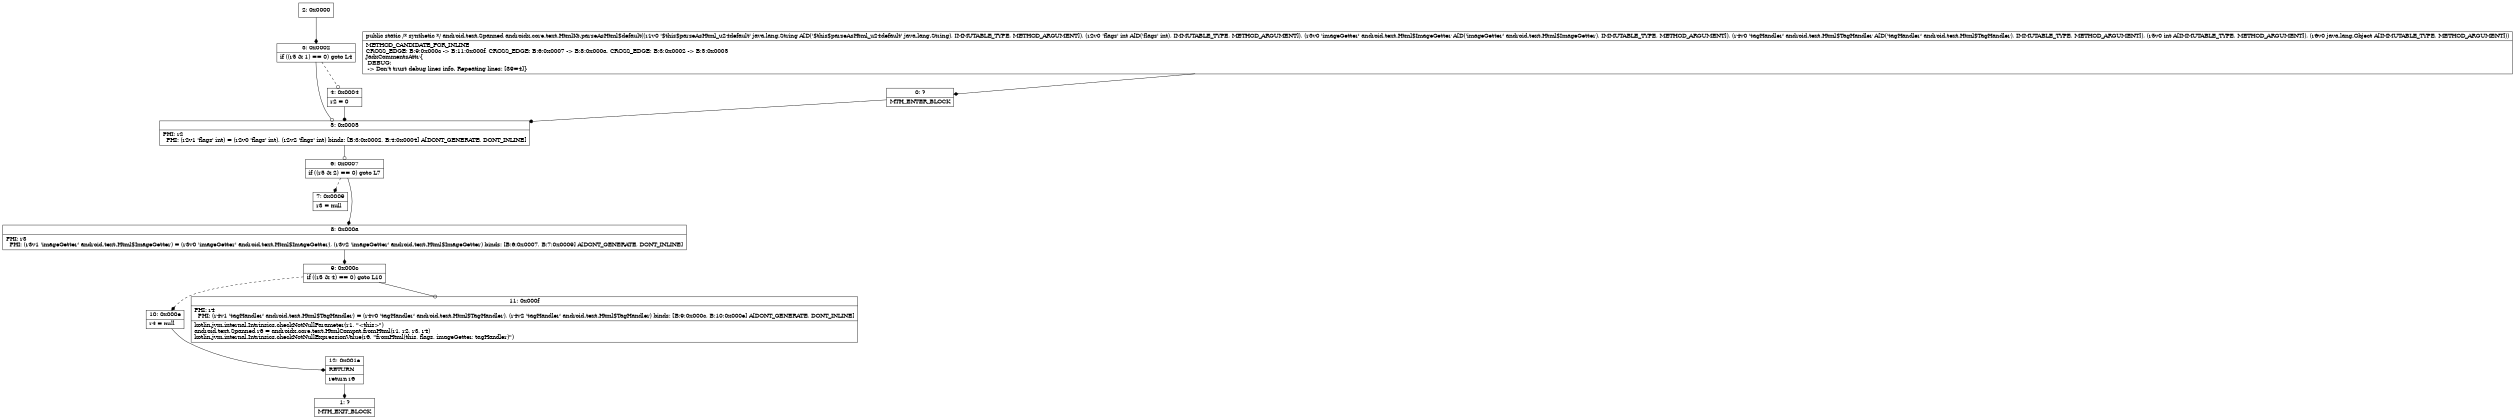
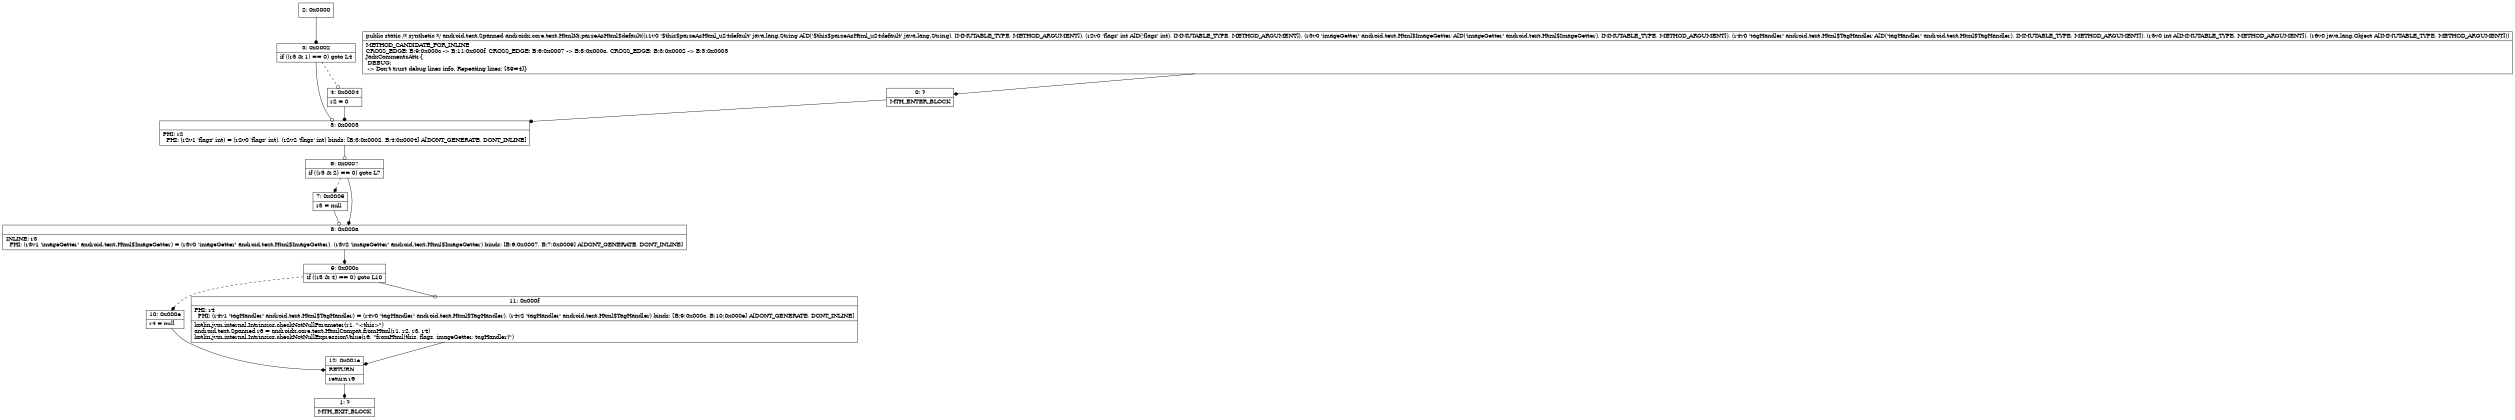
(316, 29) -> (316, 29)
none -> (336, 216)
(17, 239) -> (22, 239)
none -> (406, 353)
